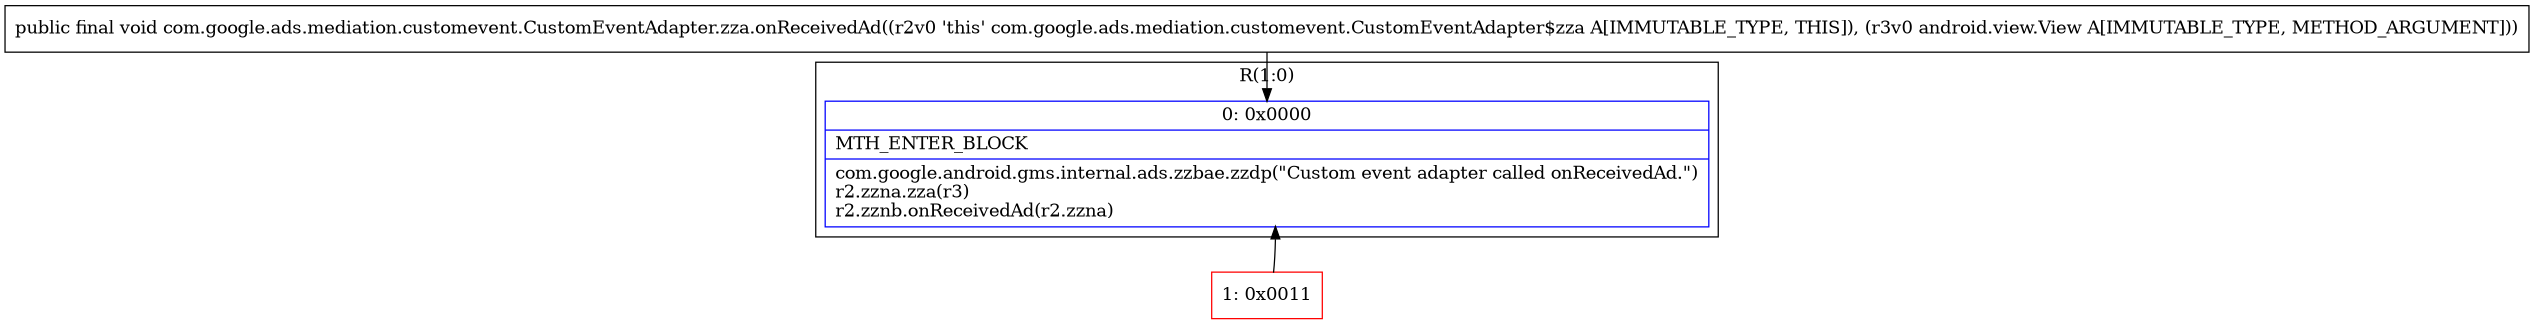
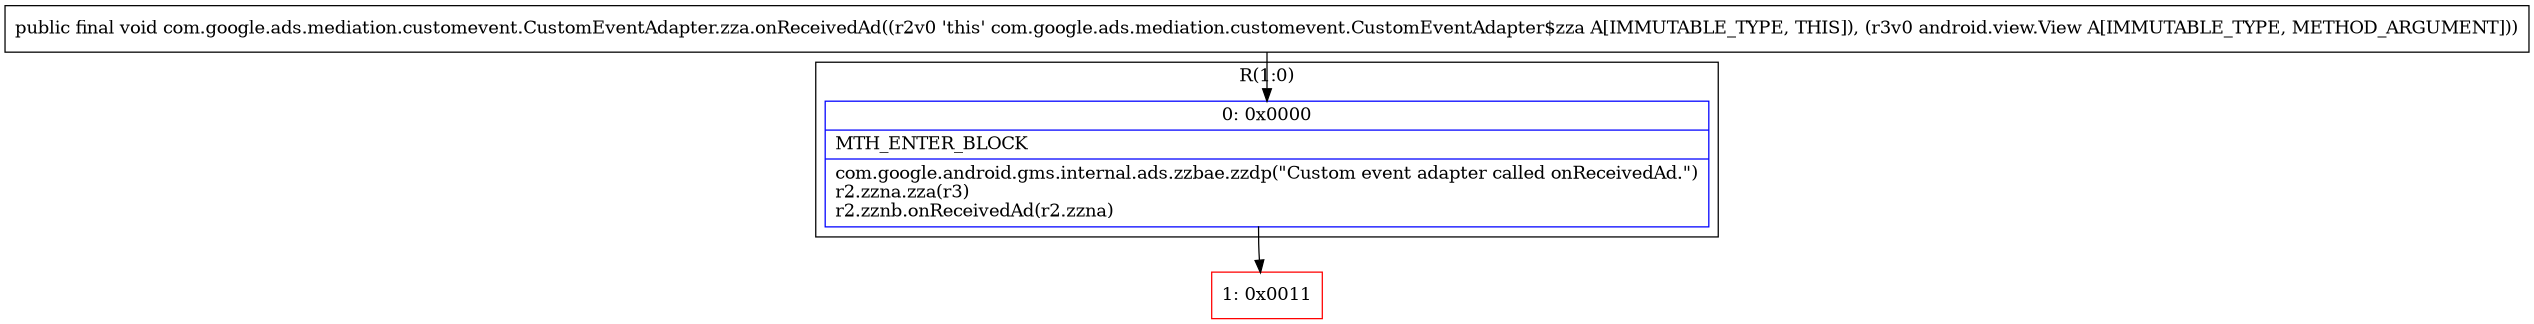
(1275, 256) -> (1259, 245)
